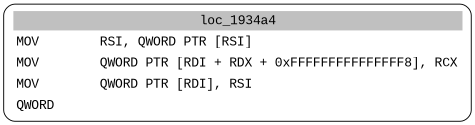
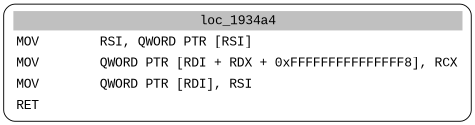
(66, 105) -> (58, 105)
